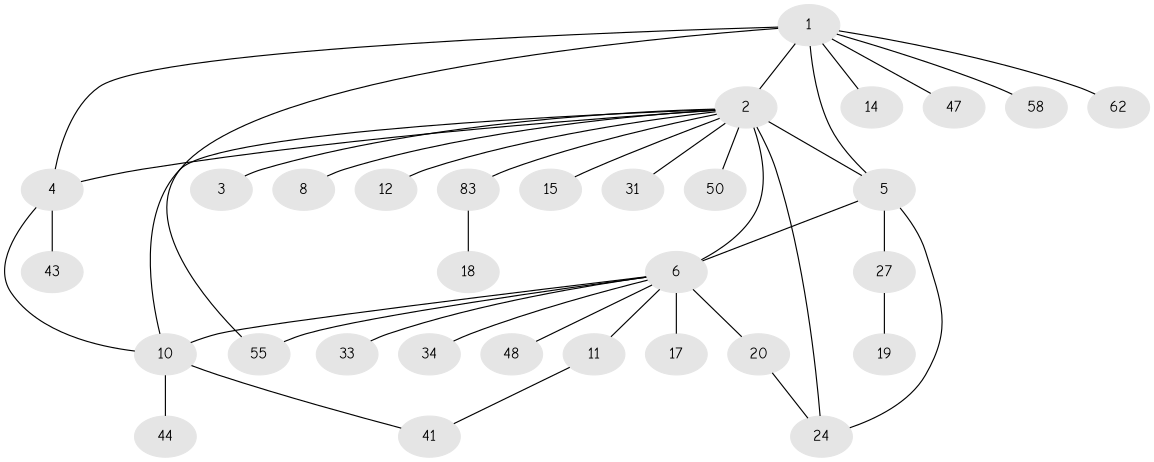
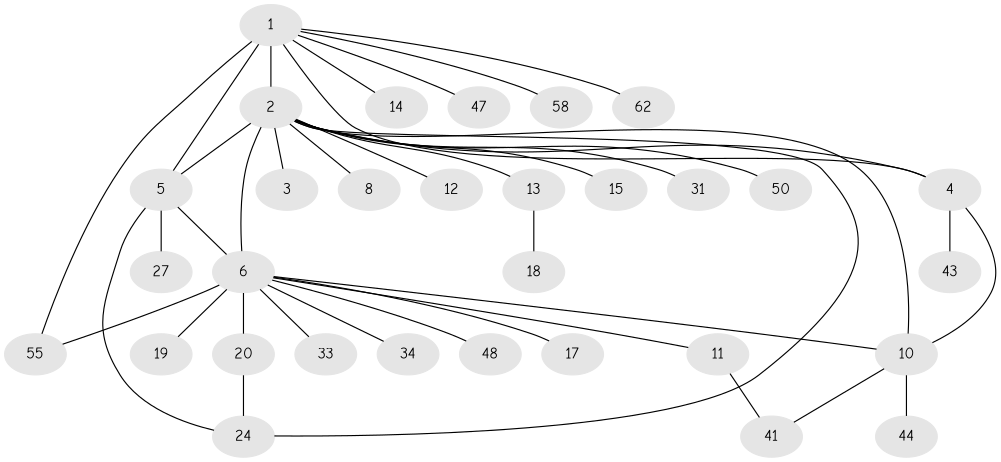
(468, 190) -> (534, 190)
(884, 313) -> (202, 313)
